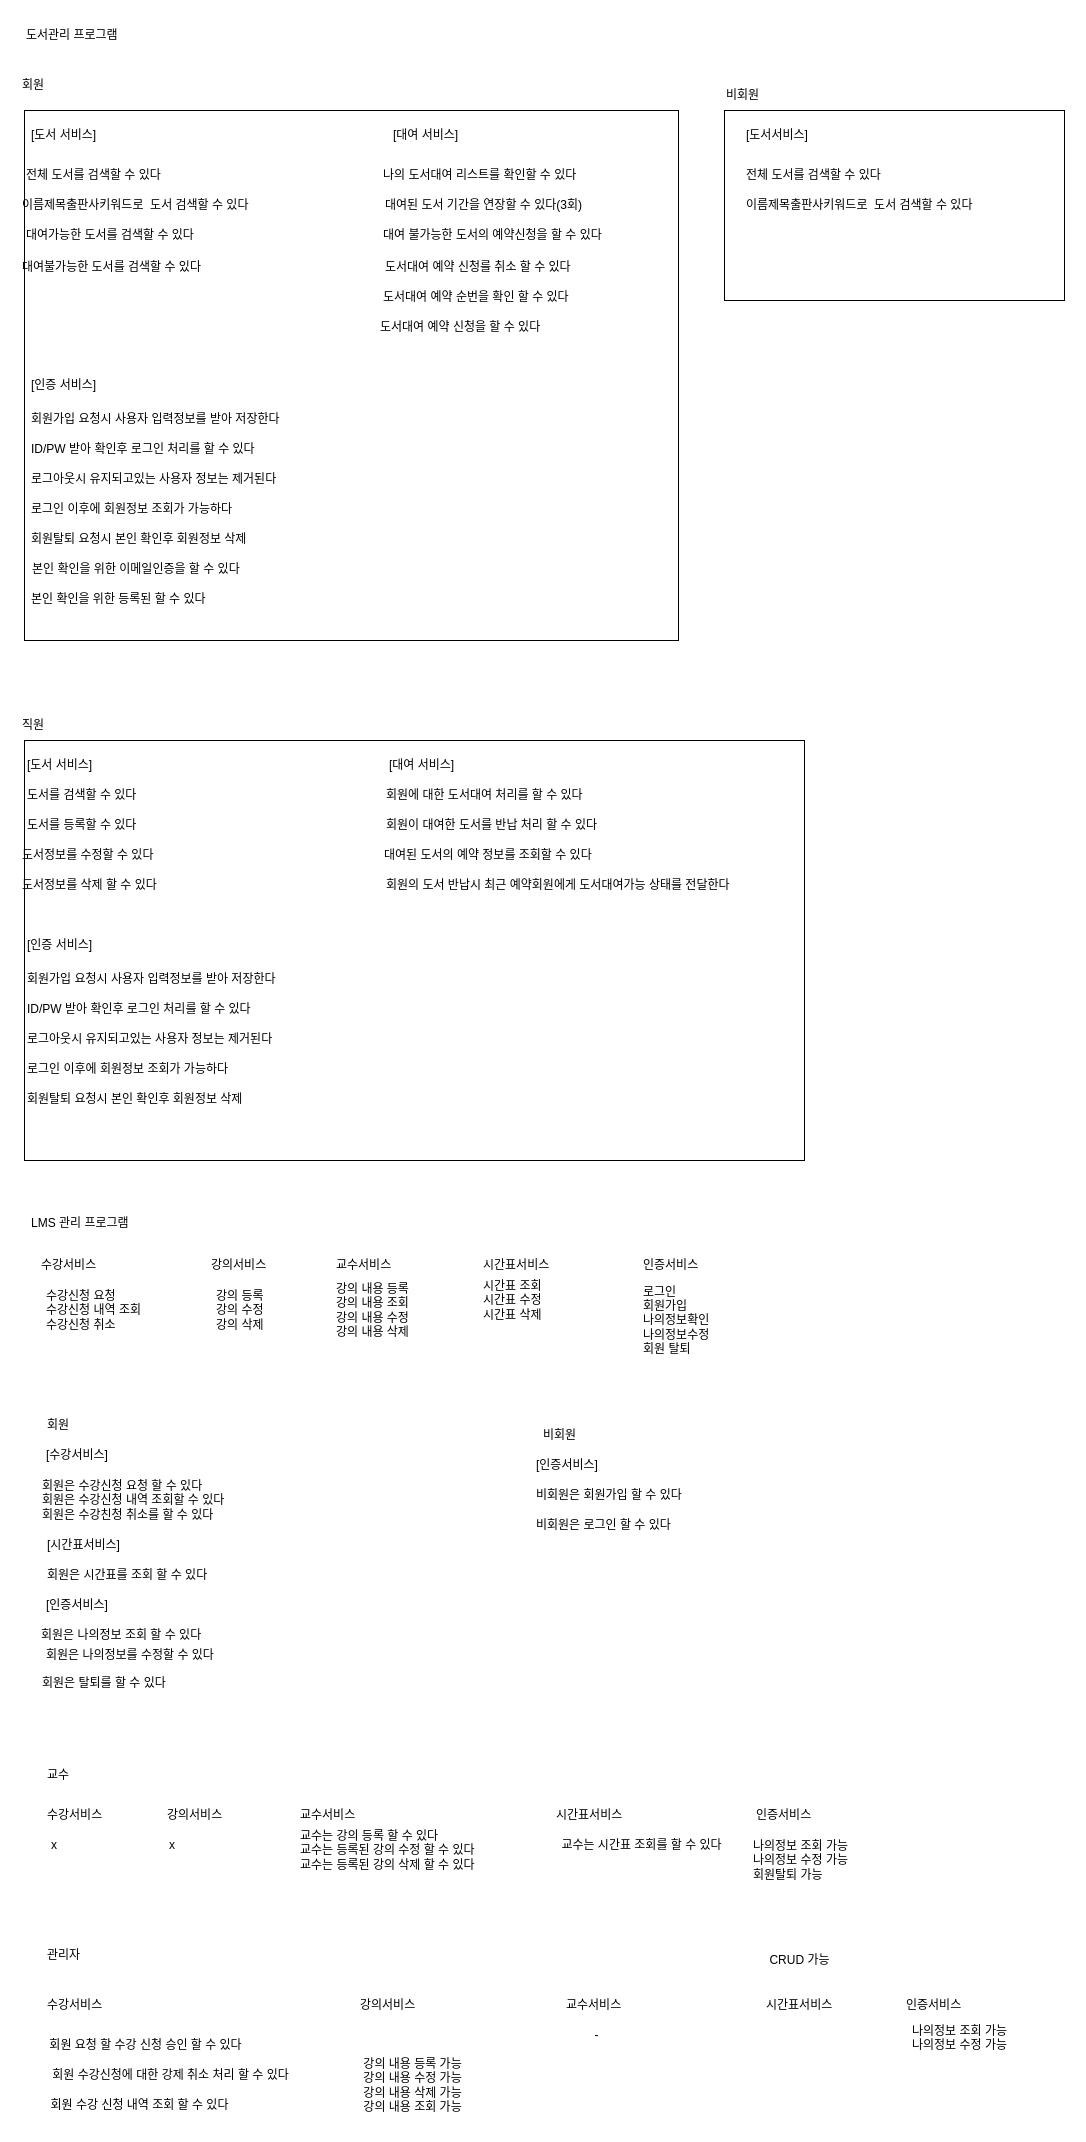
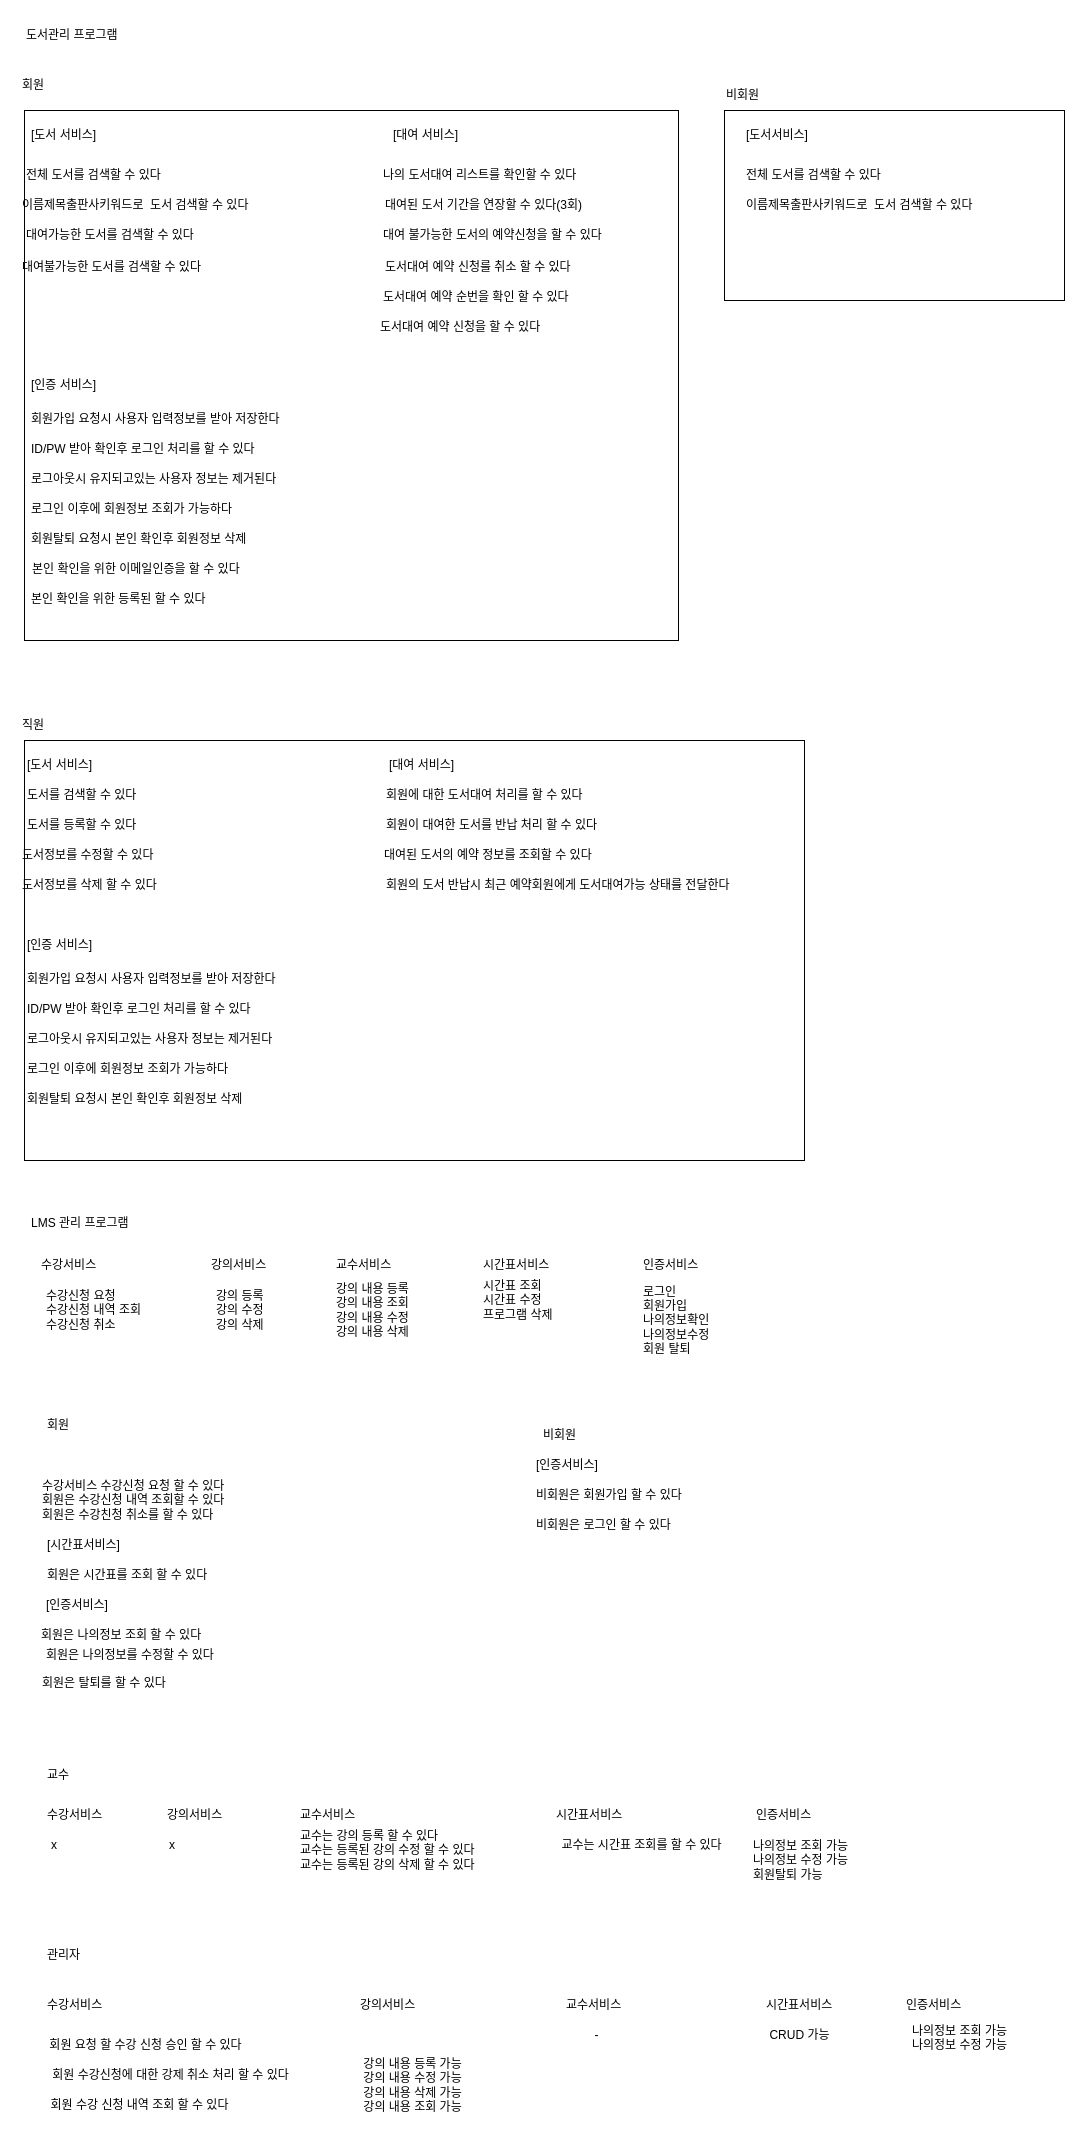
(515, 1301) -> (521, 1301)
(90, 1456) -> none
(142, 1501) -> (142, 1501)
(800, 1961) -> (800, 2036)
